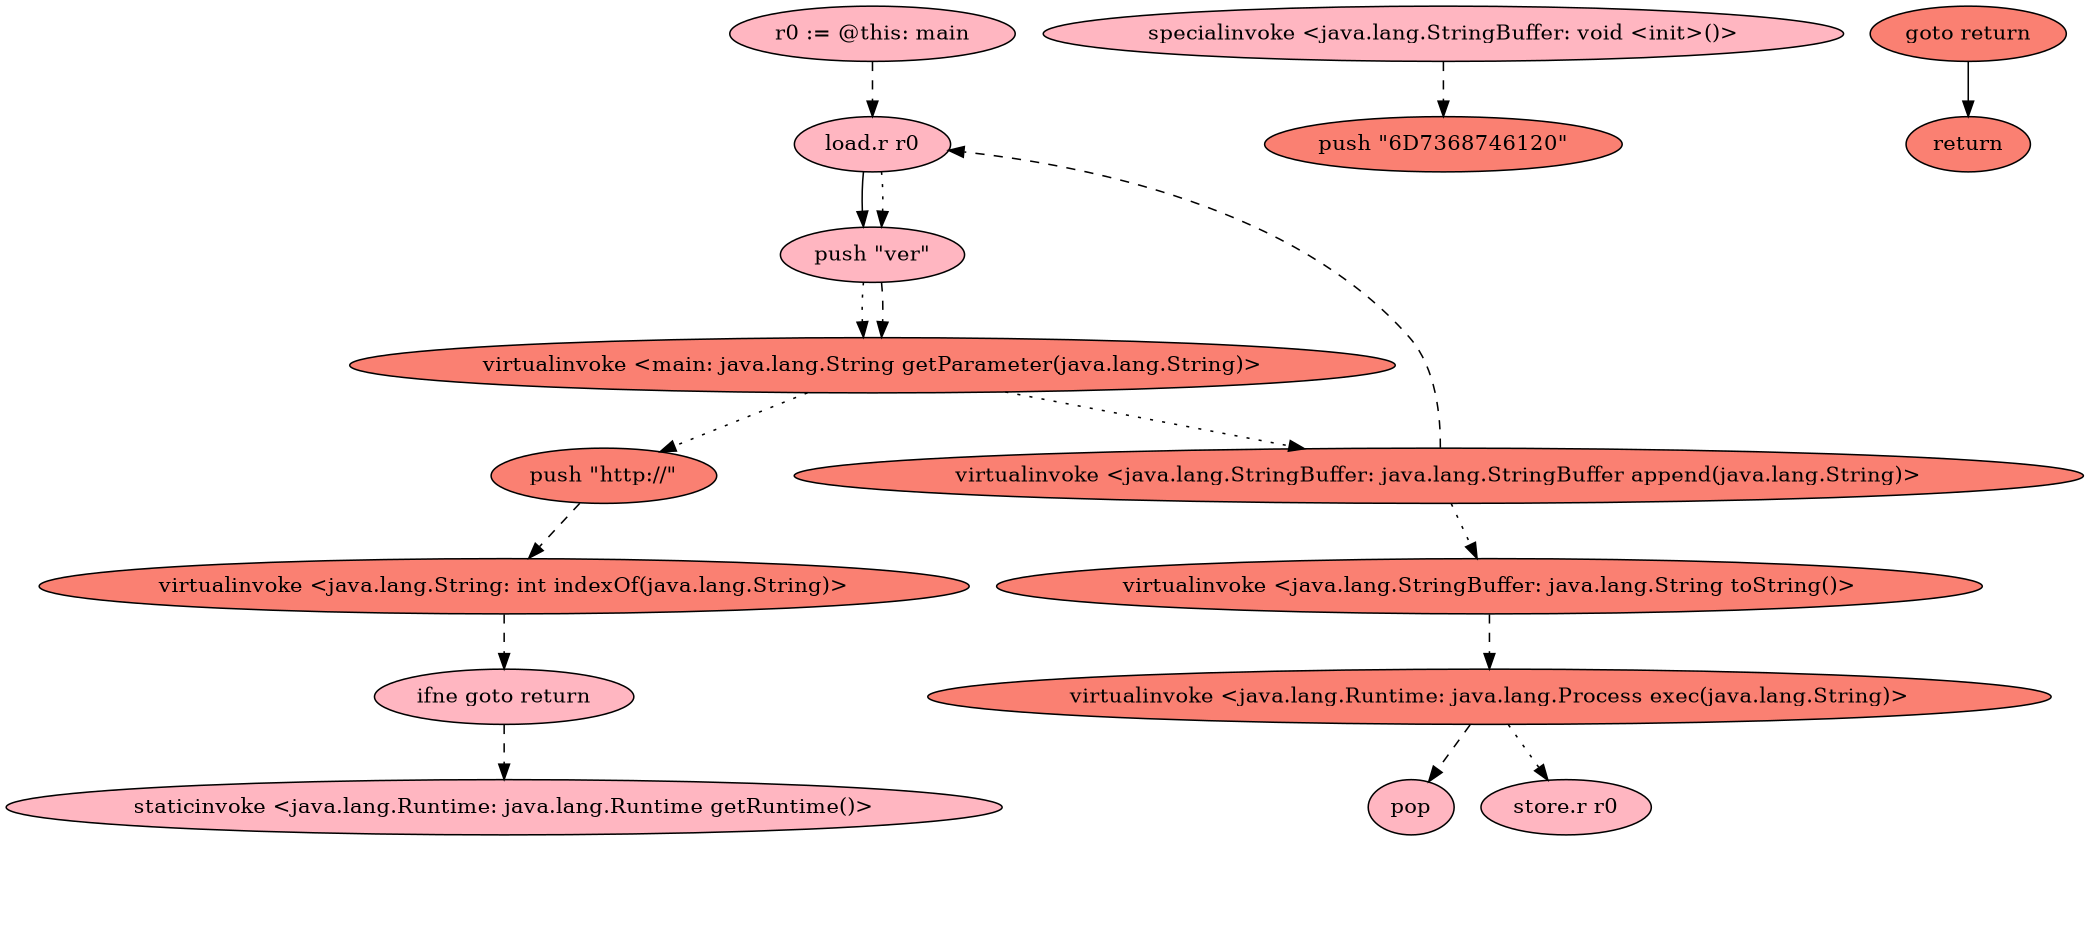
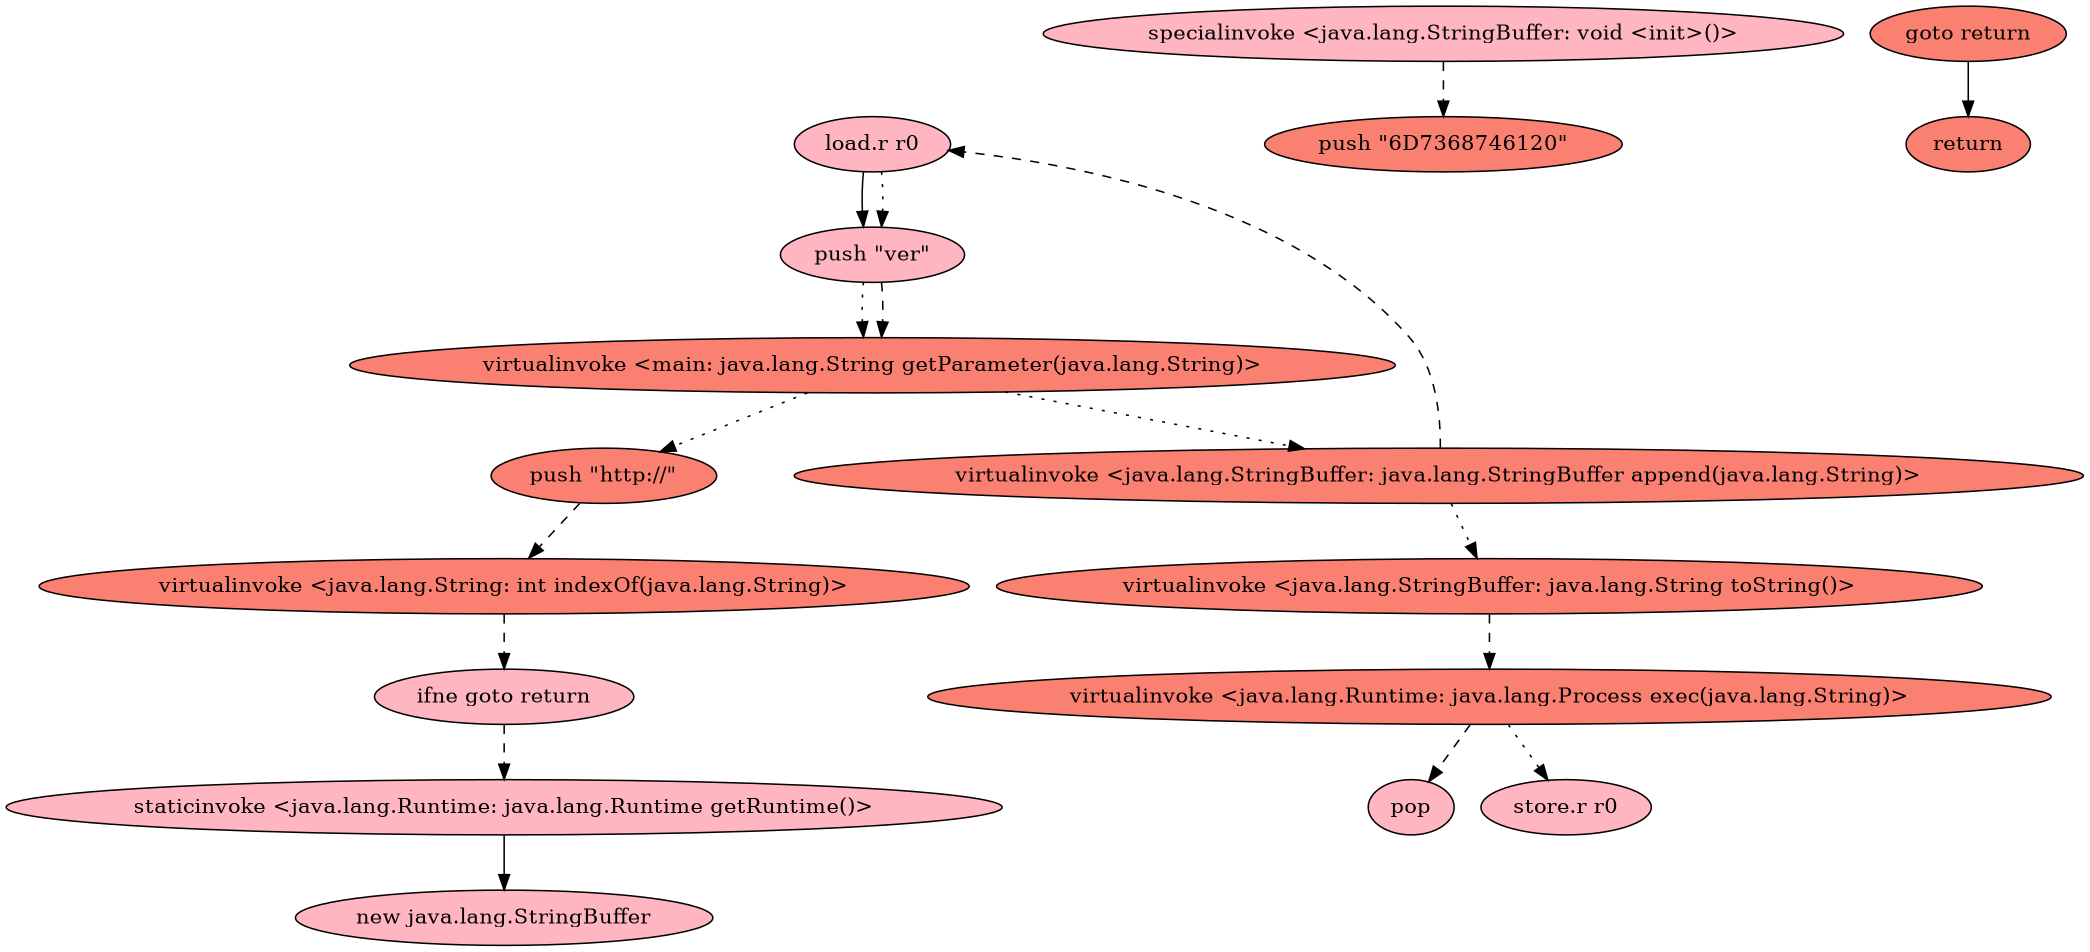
(872, 34) -> none
none -> (504, 918)
